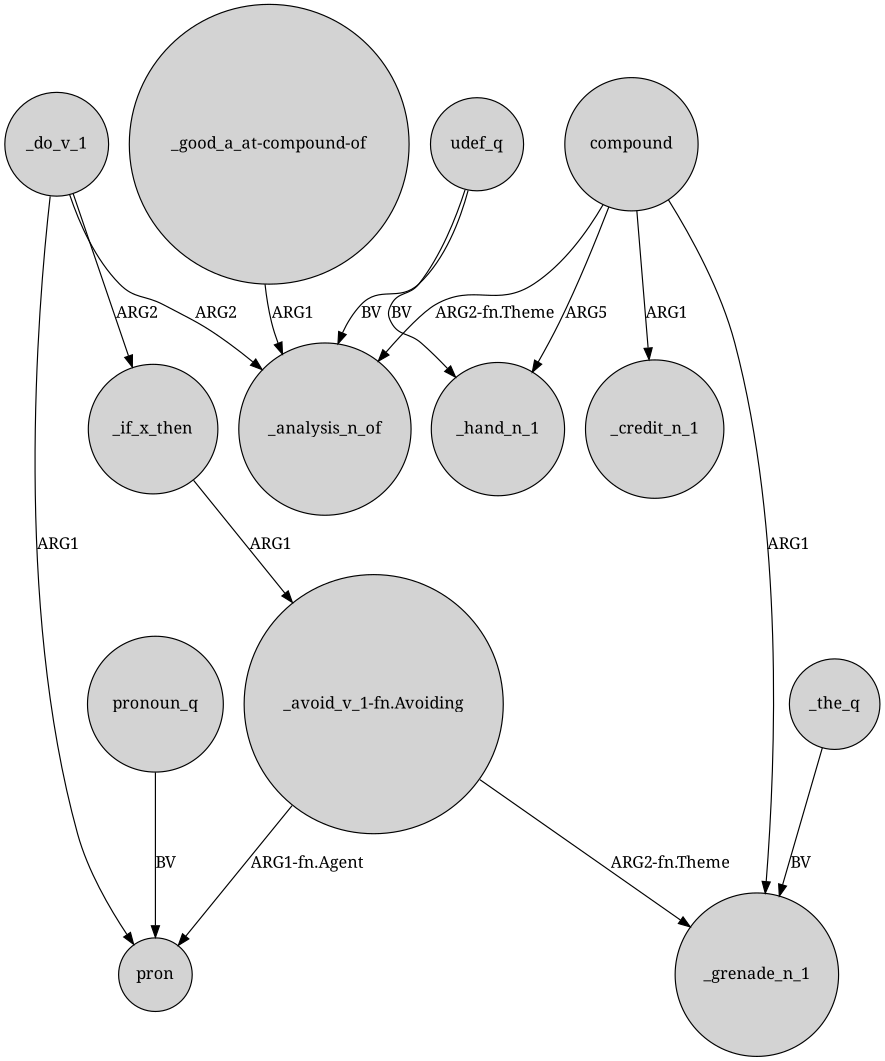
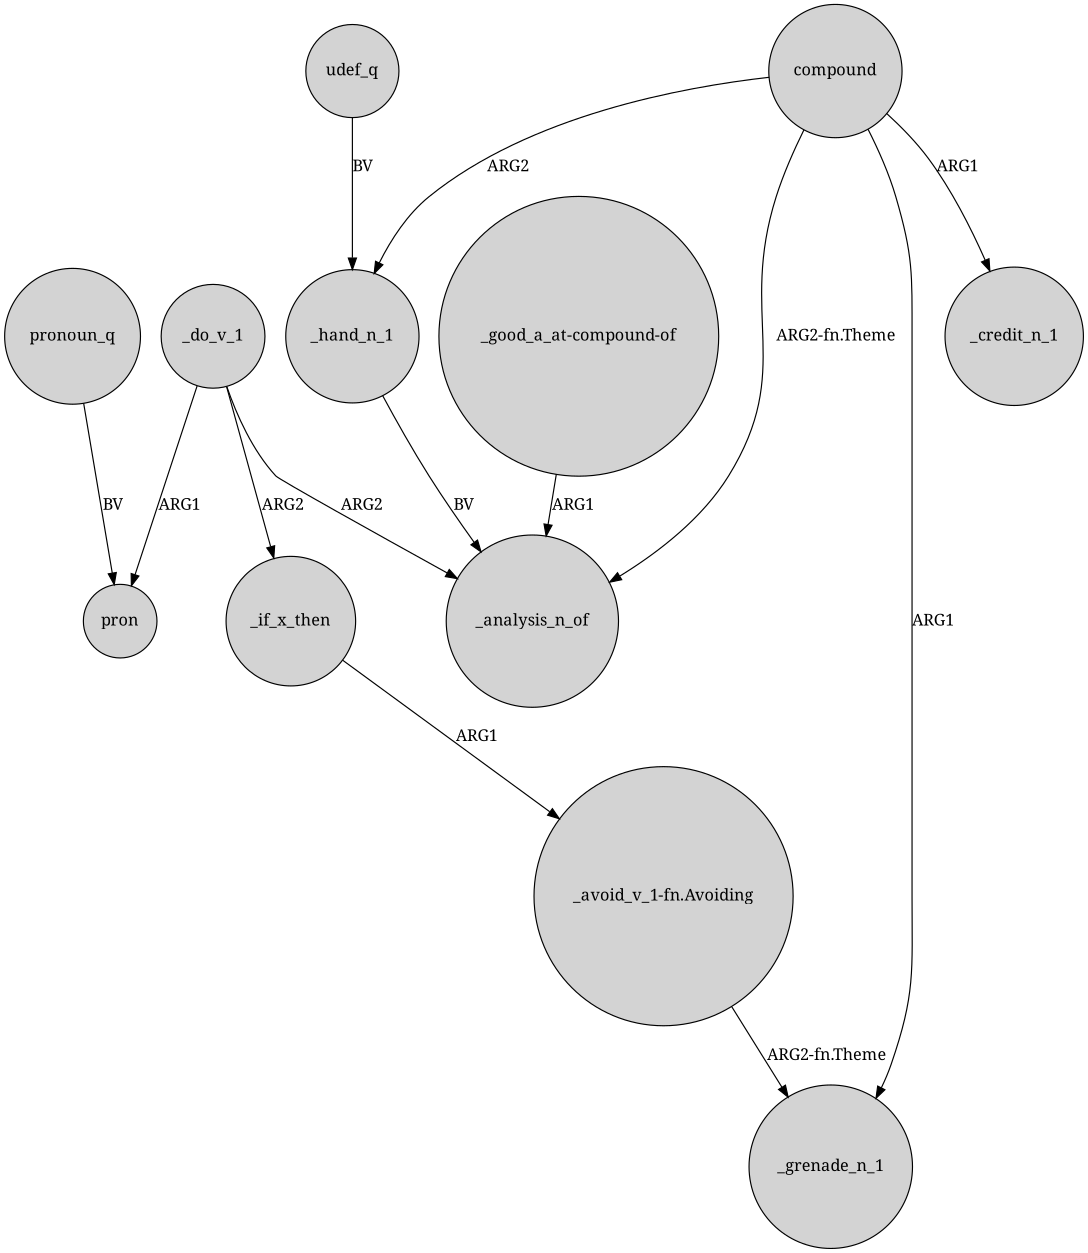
(391, 294) -> (426, 471)
(587, 313) -> (509, 167)
(835, 704) -> none
(239, 871) -> none
